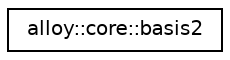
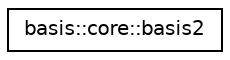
(115, 30) -> (115, 30)
